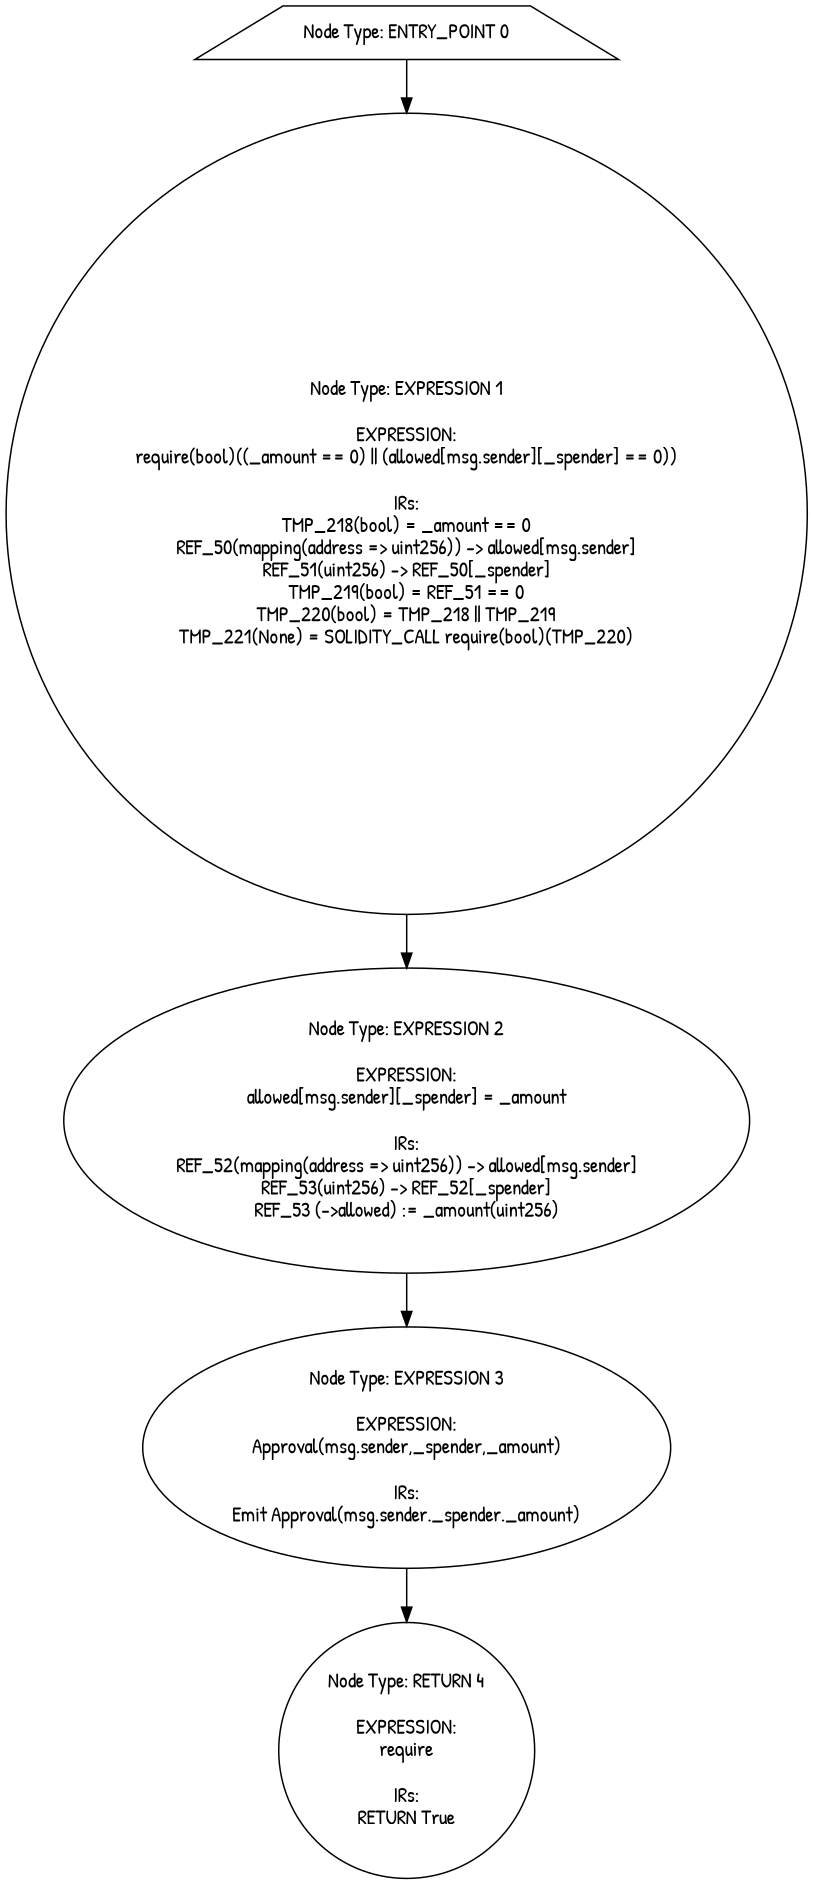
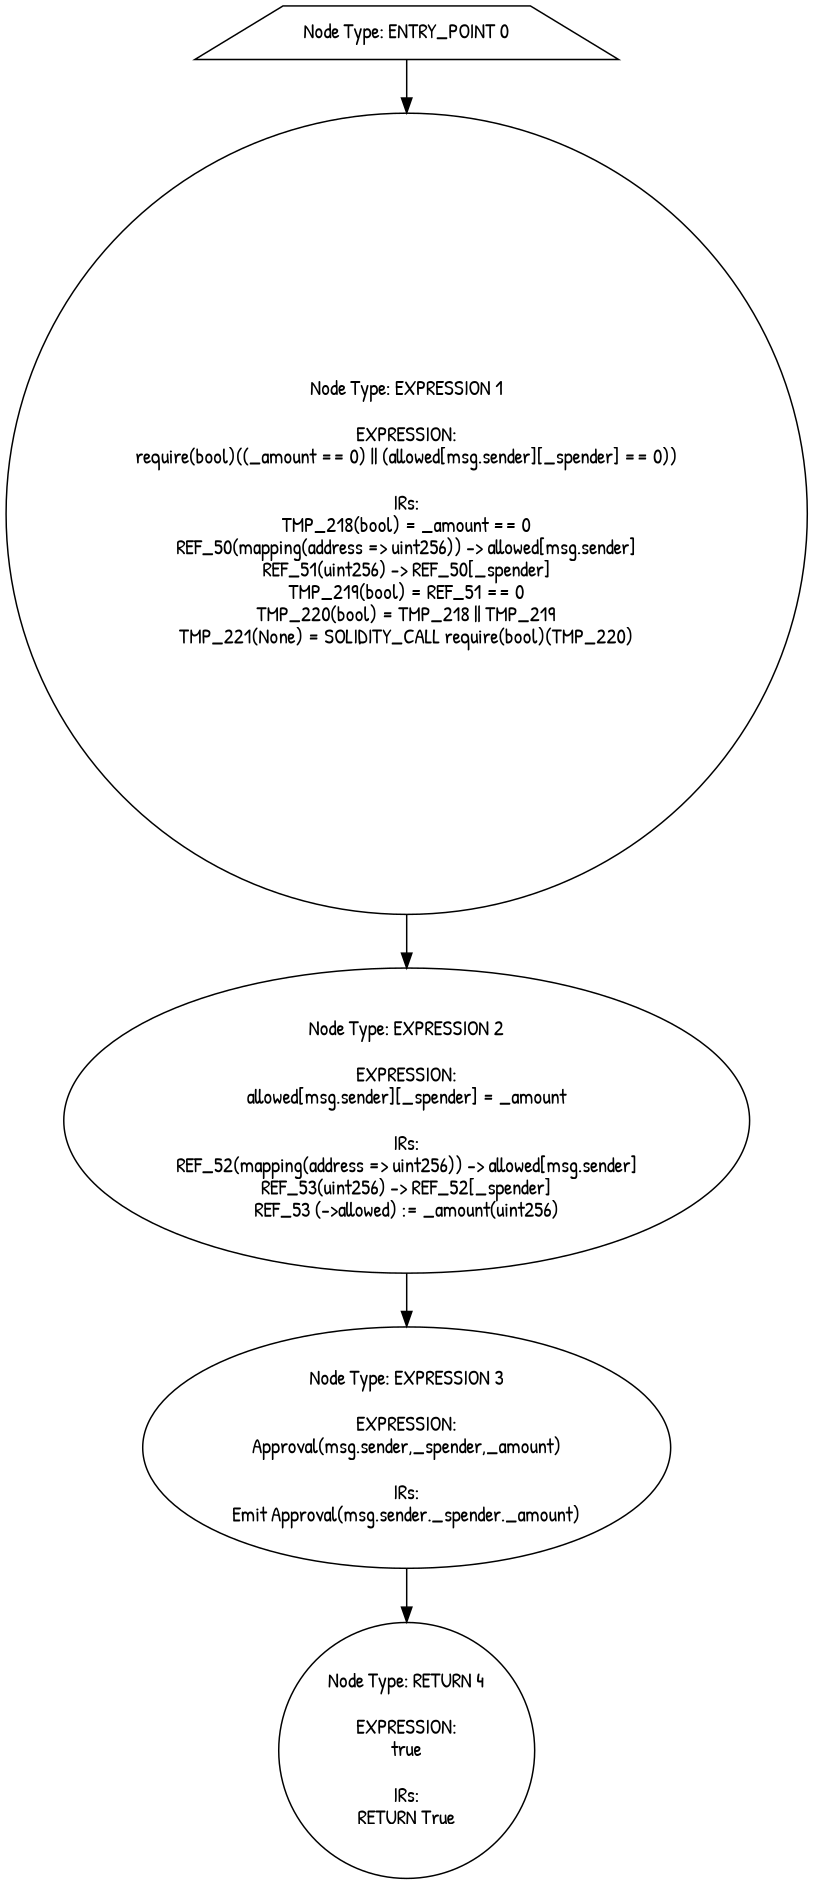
(407, 1750) -> (407, 1750)
